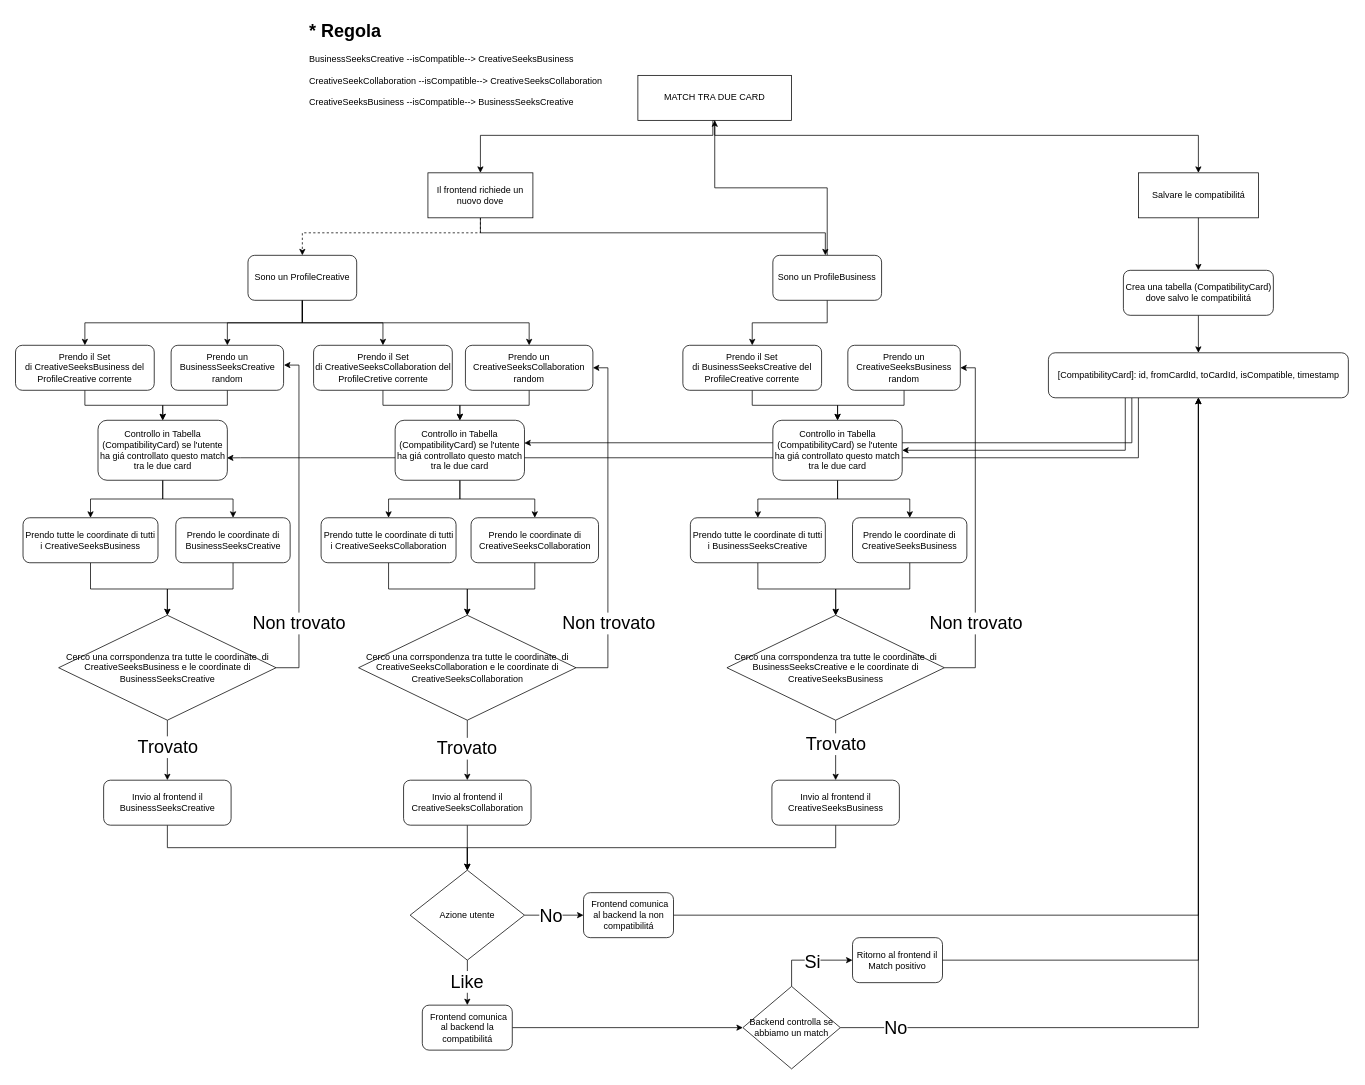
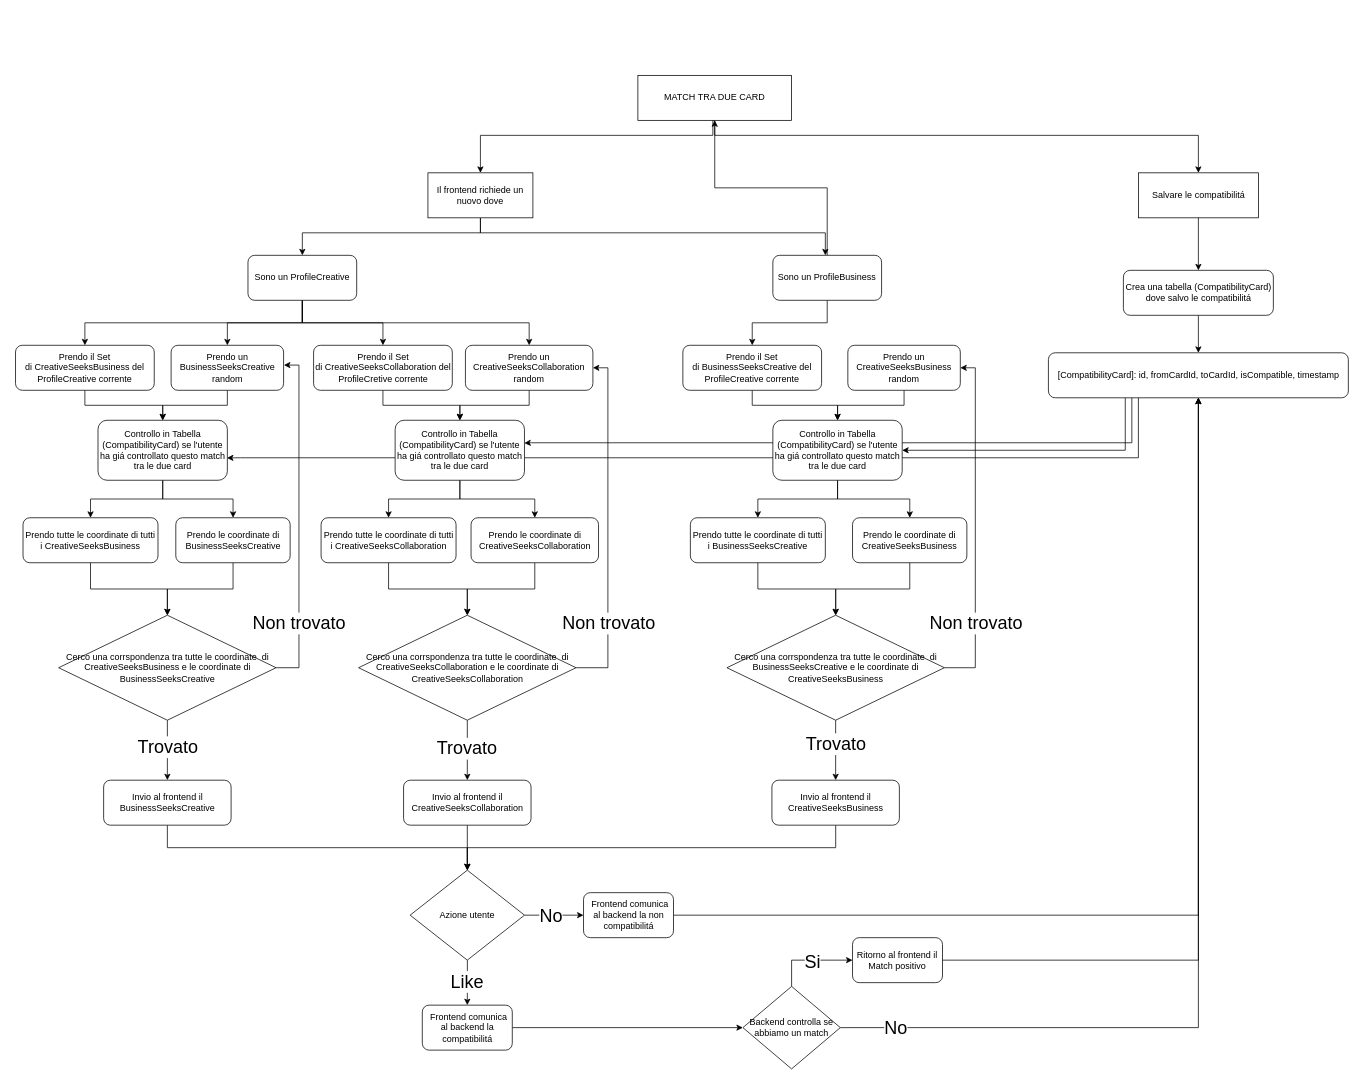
(458, 68) -> none
(382, 233) -> (382, 233)
